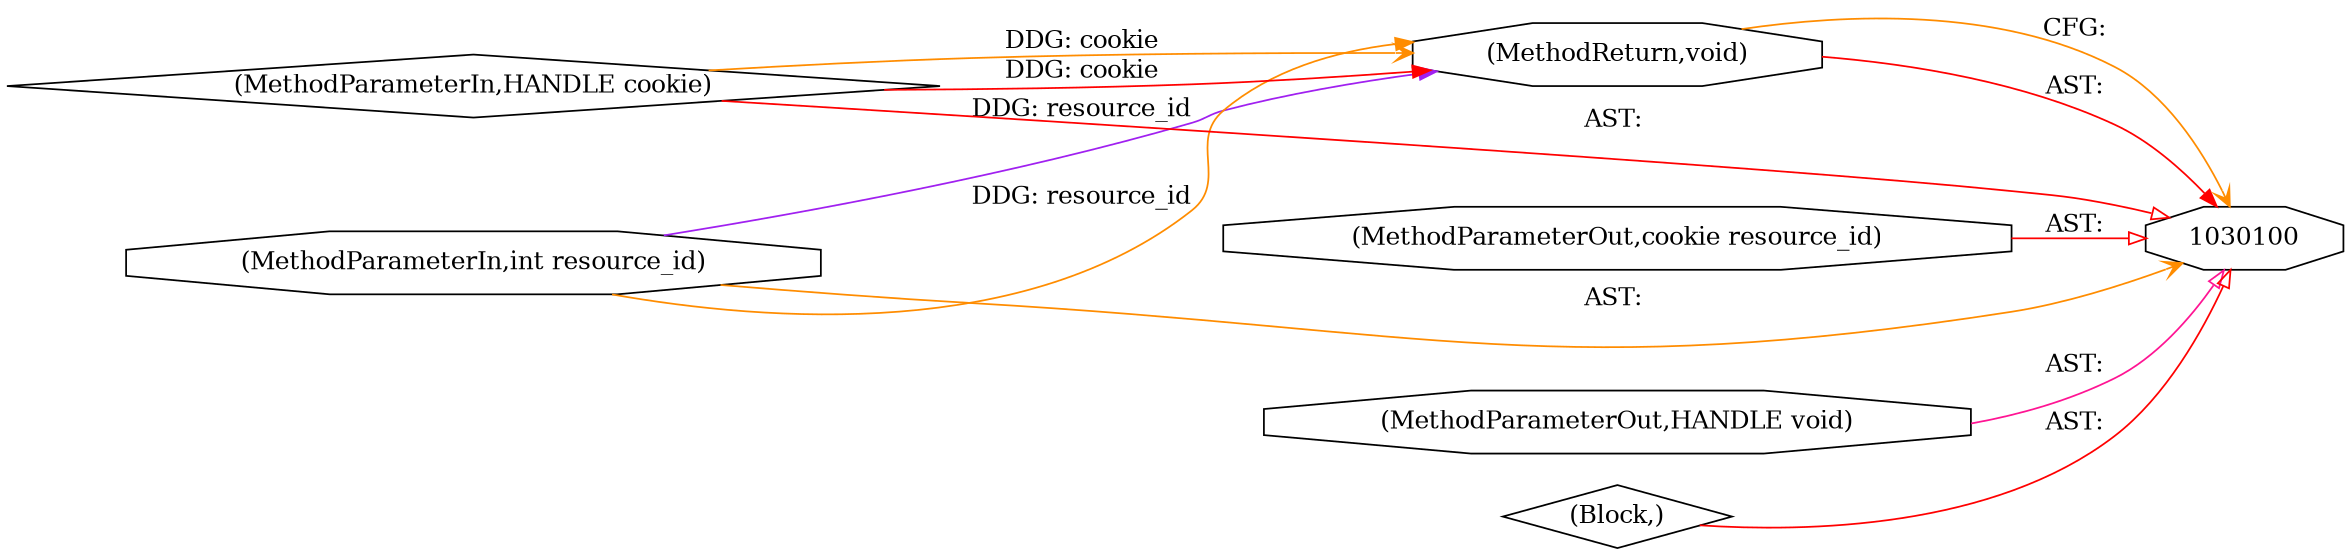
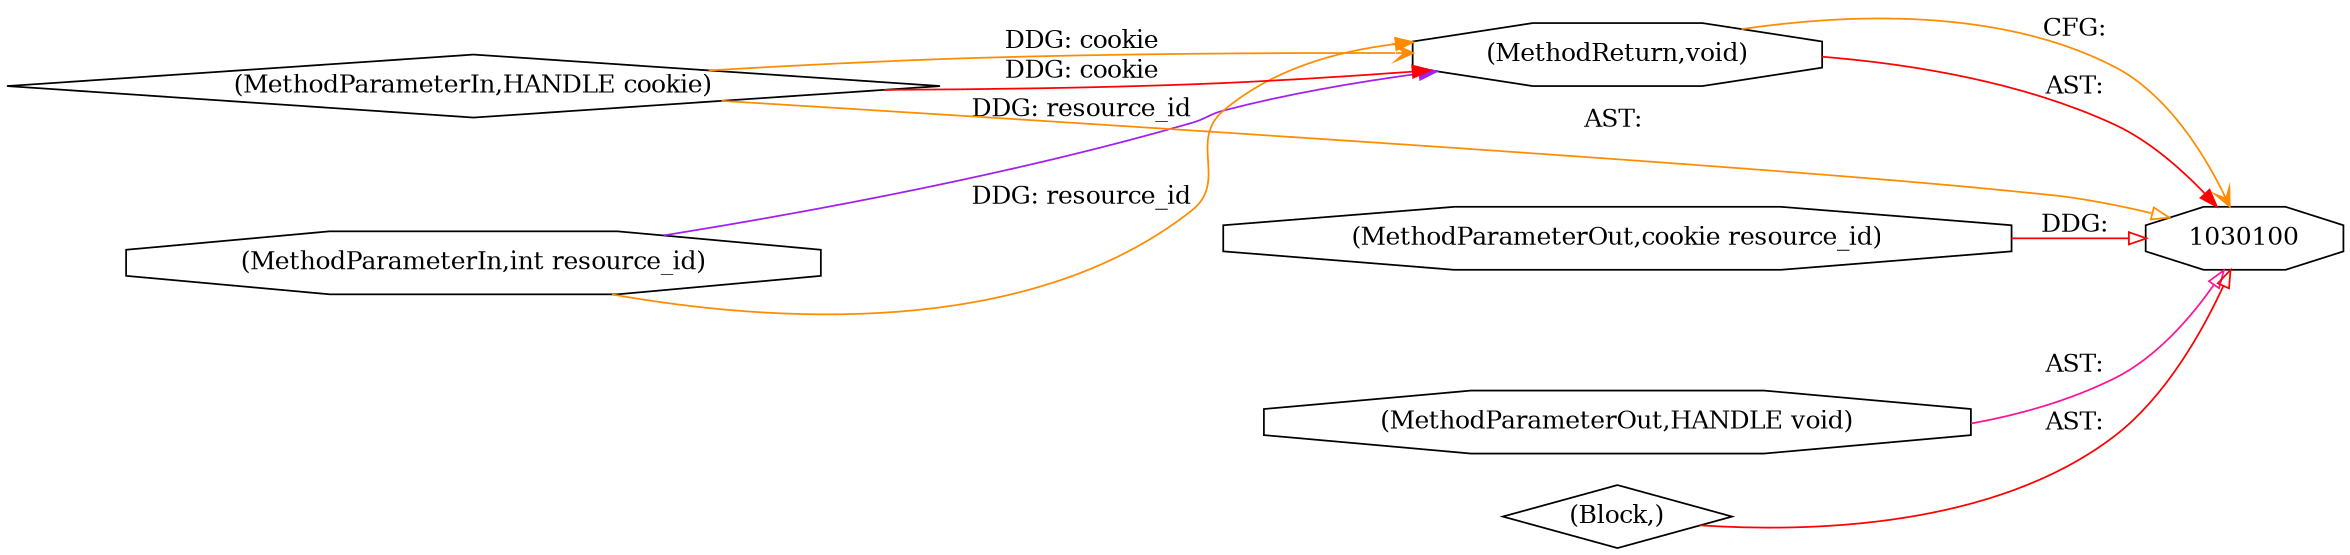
(1438, 147) -> (1438, 147)
(2079, 225) -> (2079, 225)
(1446, 341) -> none
